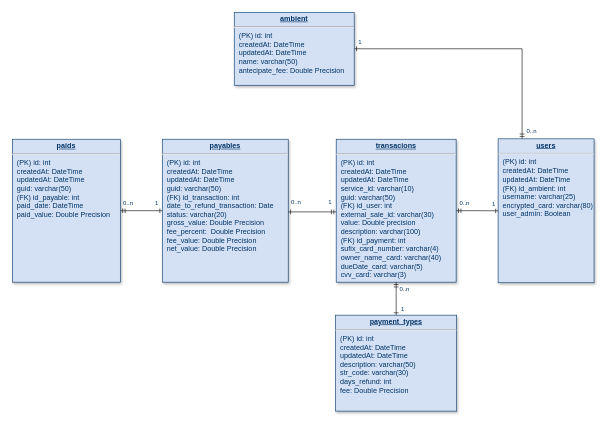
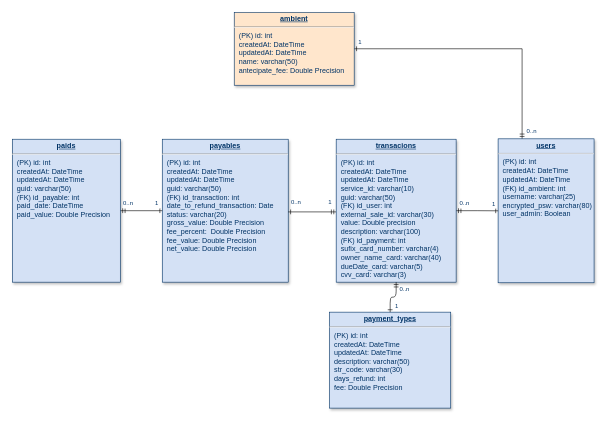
(294, 49) -> (294, 49)
(551, 173) -> (549, 173)
(396, 363) -> (390, 360)
